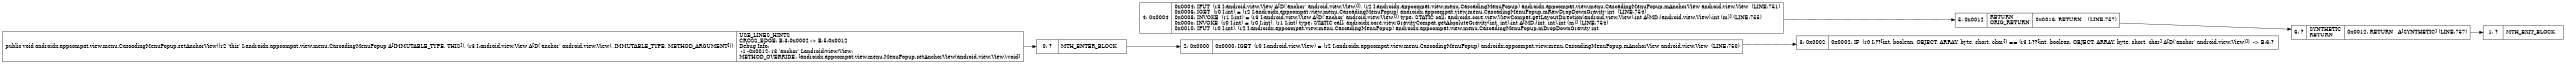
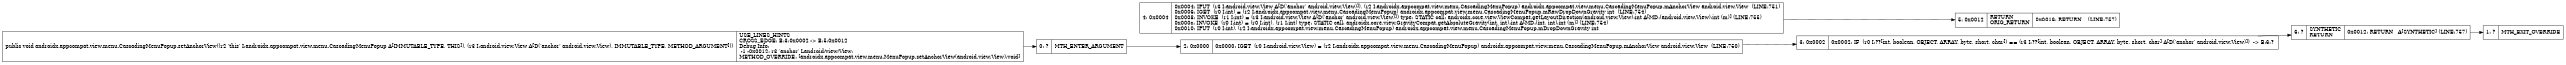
(2204, 26) -> (2273, 36)
(2531, 32) -> (2531, 32)
(1089, 46) -> (1089, 46)
